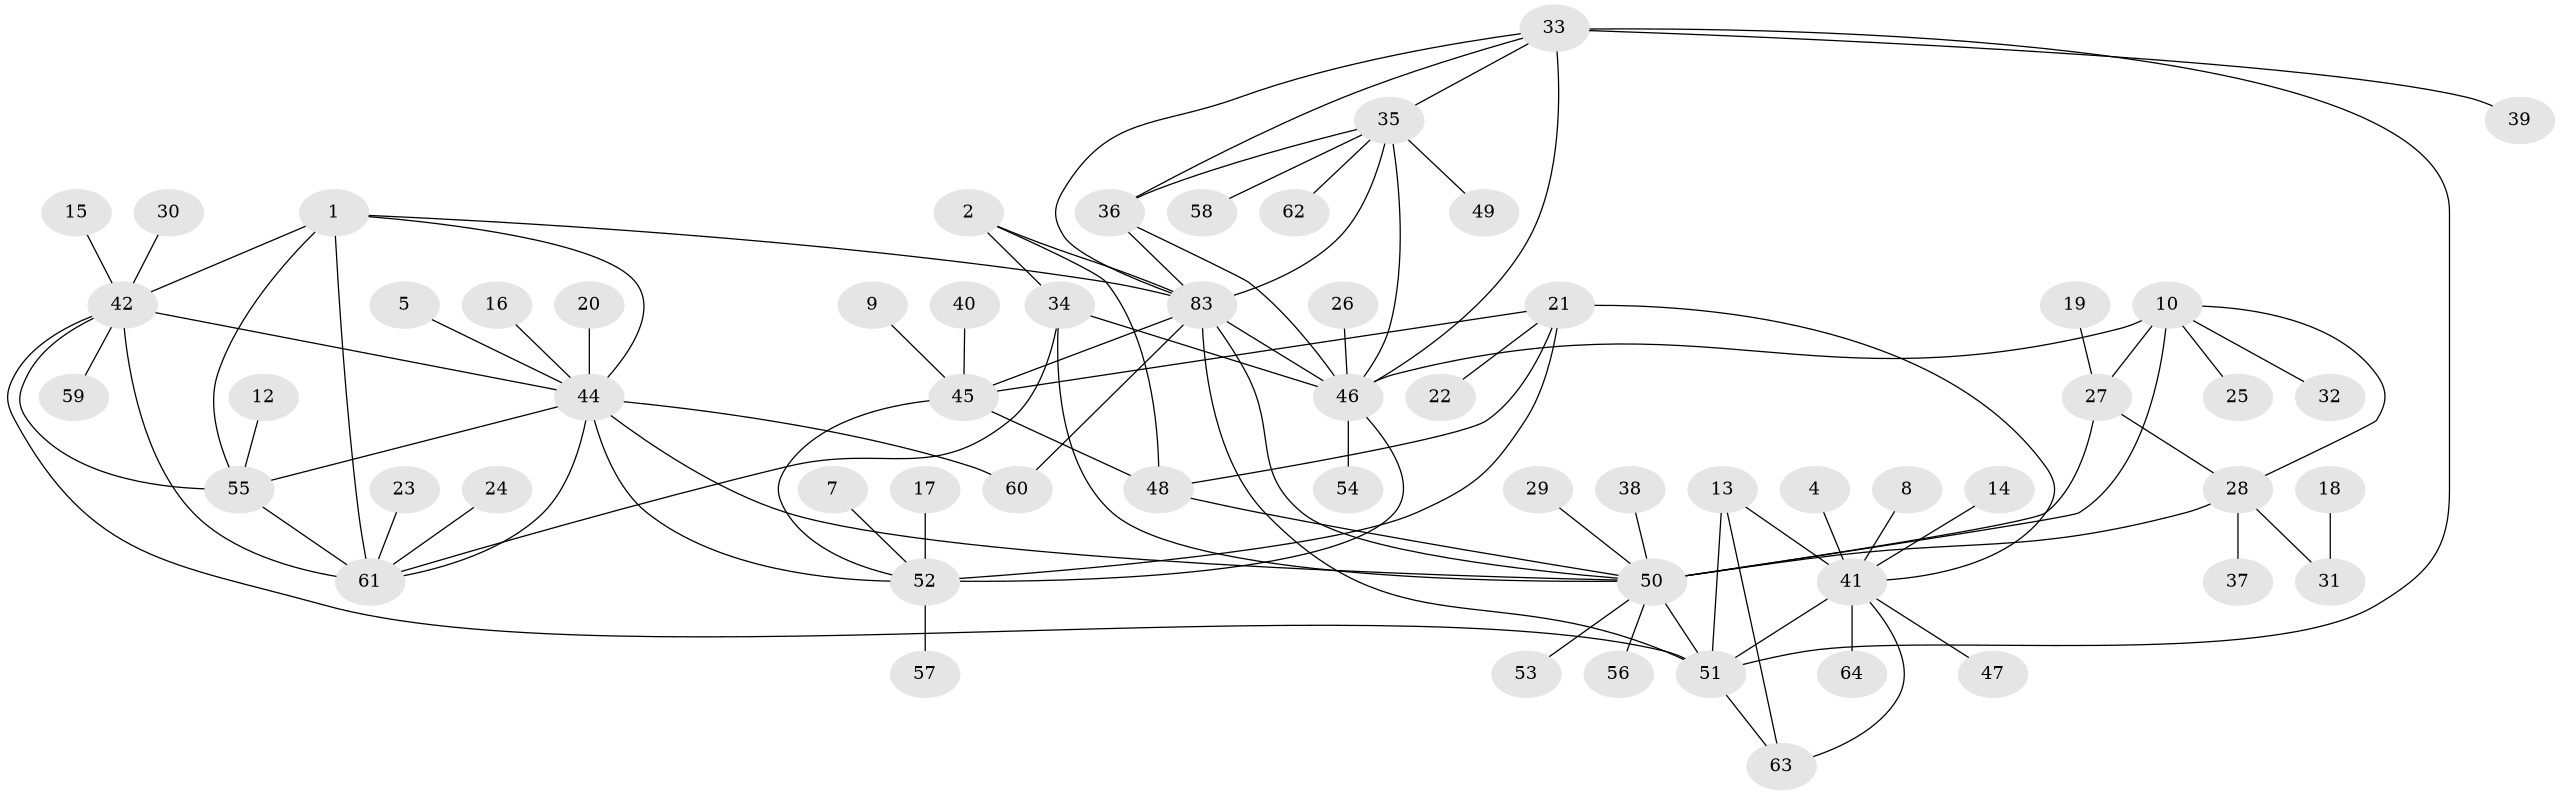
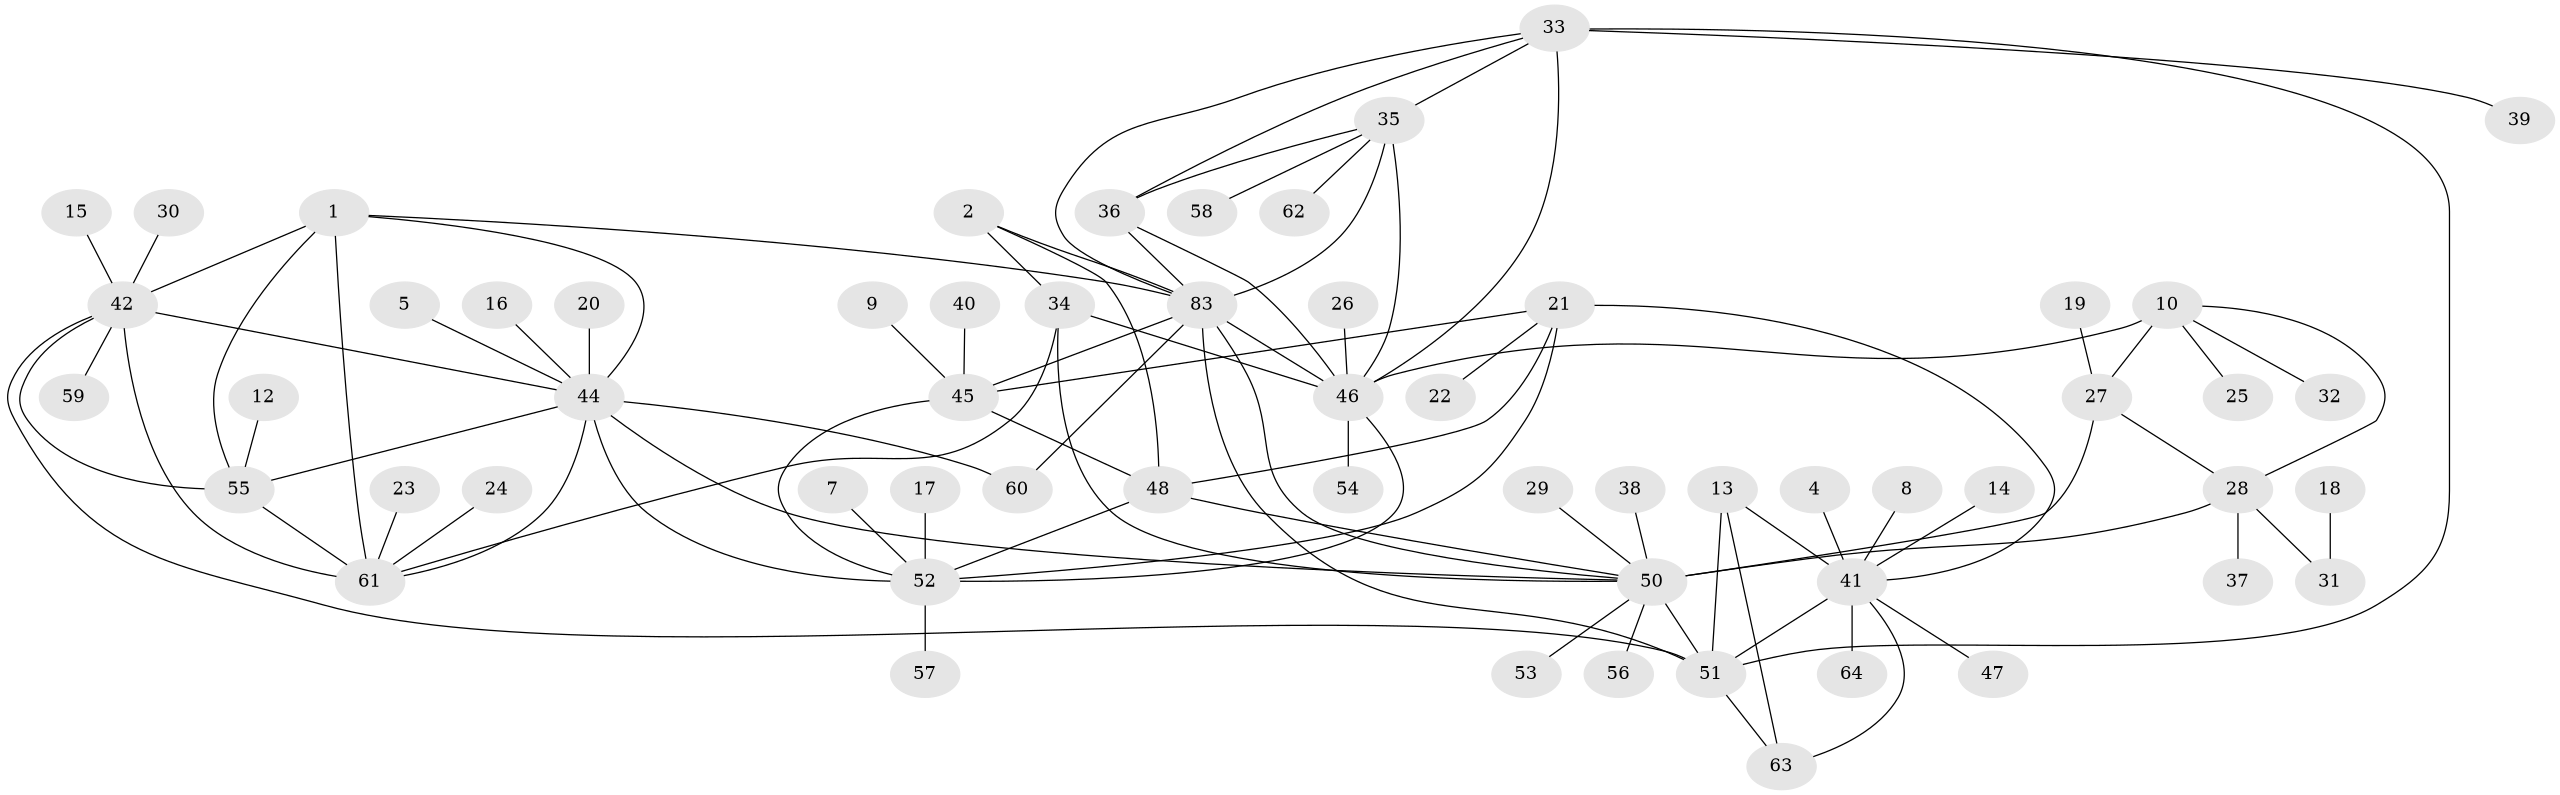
(1484, 213) -> none
(2061, 517) -> none
none -> (1042, 536)
